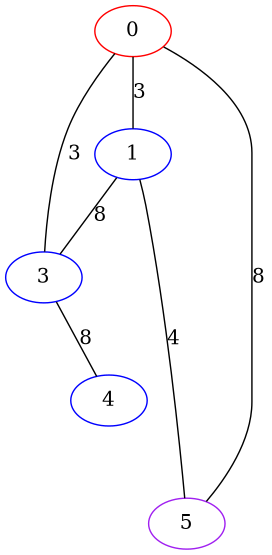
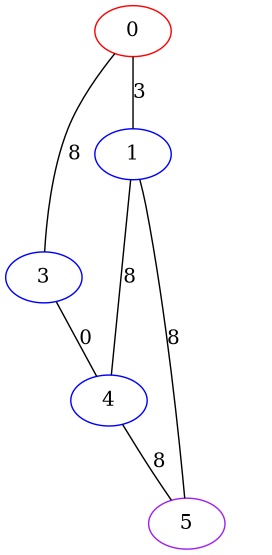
(75, 154) -> (75, 154)
(88, 216) -> (121, 277)
(252, 261) -> (146, 463)
(86, 339) -> (86, 339)
(174, 339) -> (174, 339)
